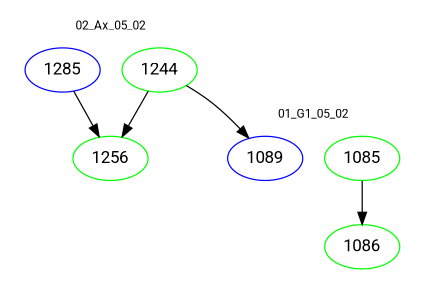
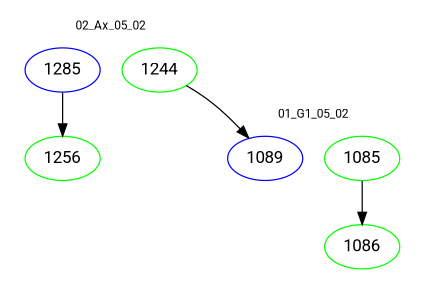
(138, 108) -> none
